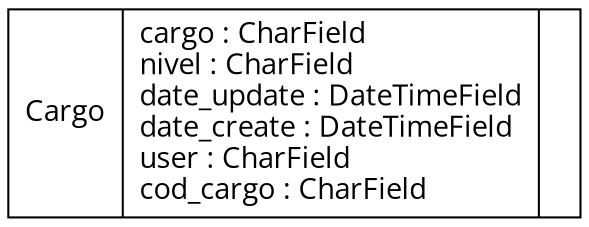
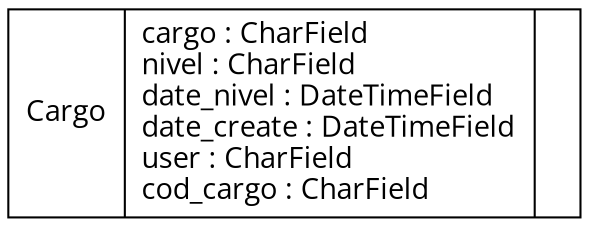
(331, 97) -> (317, 97)
